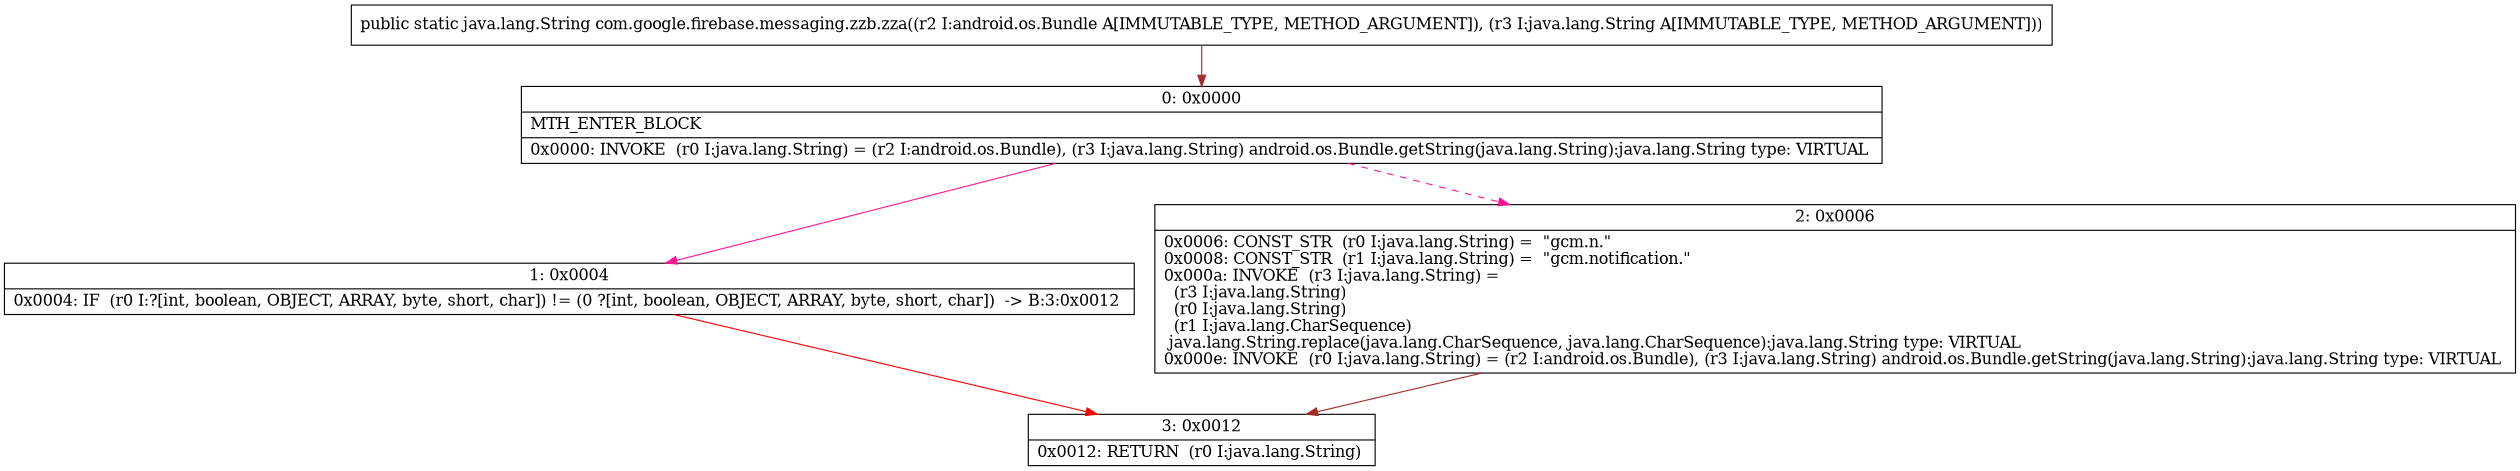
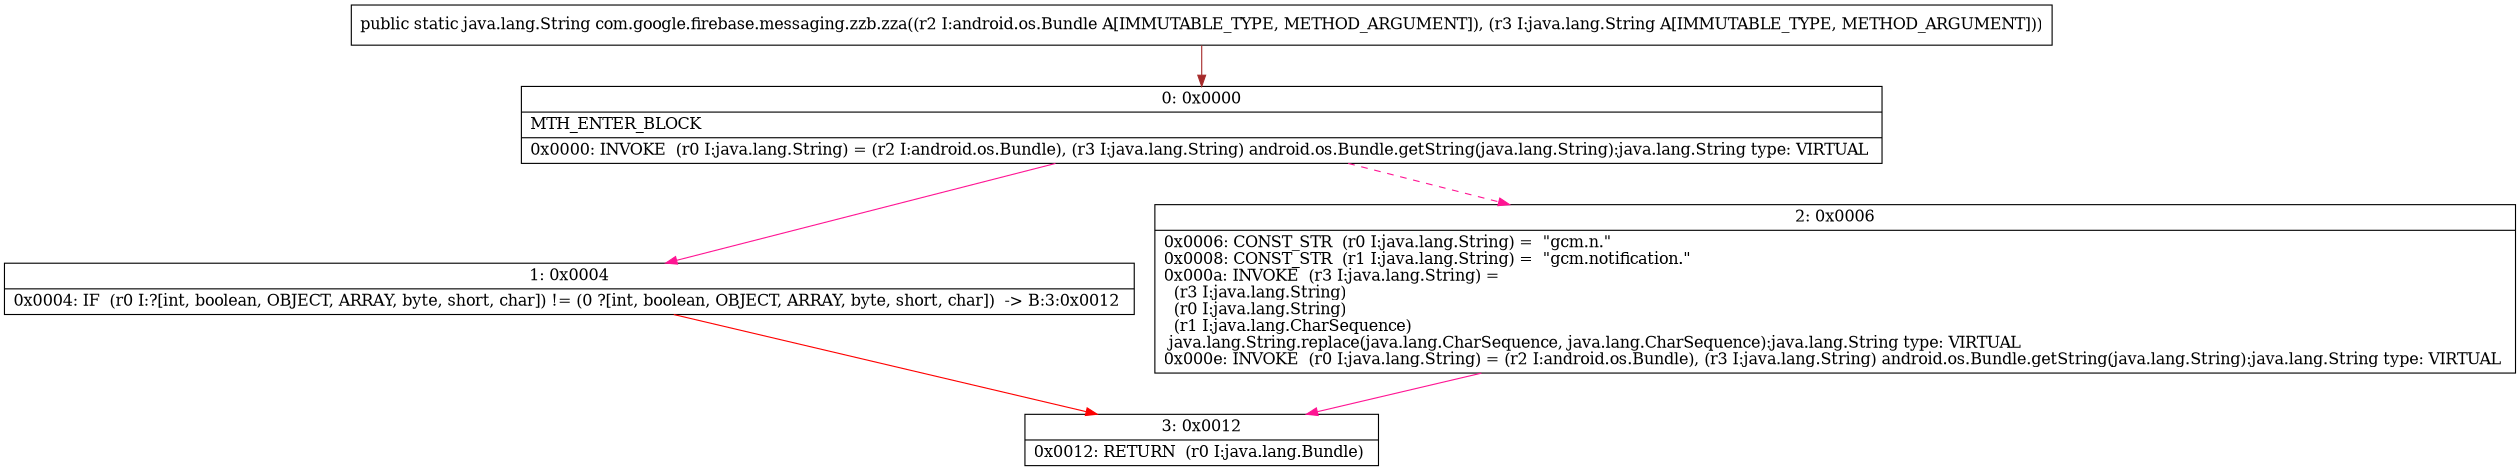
(1399, 392) -> (1399, 392)
(1202, 452) -> (1202, 452)
